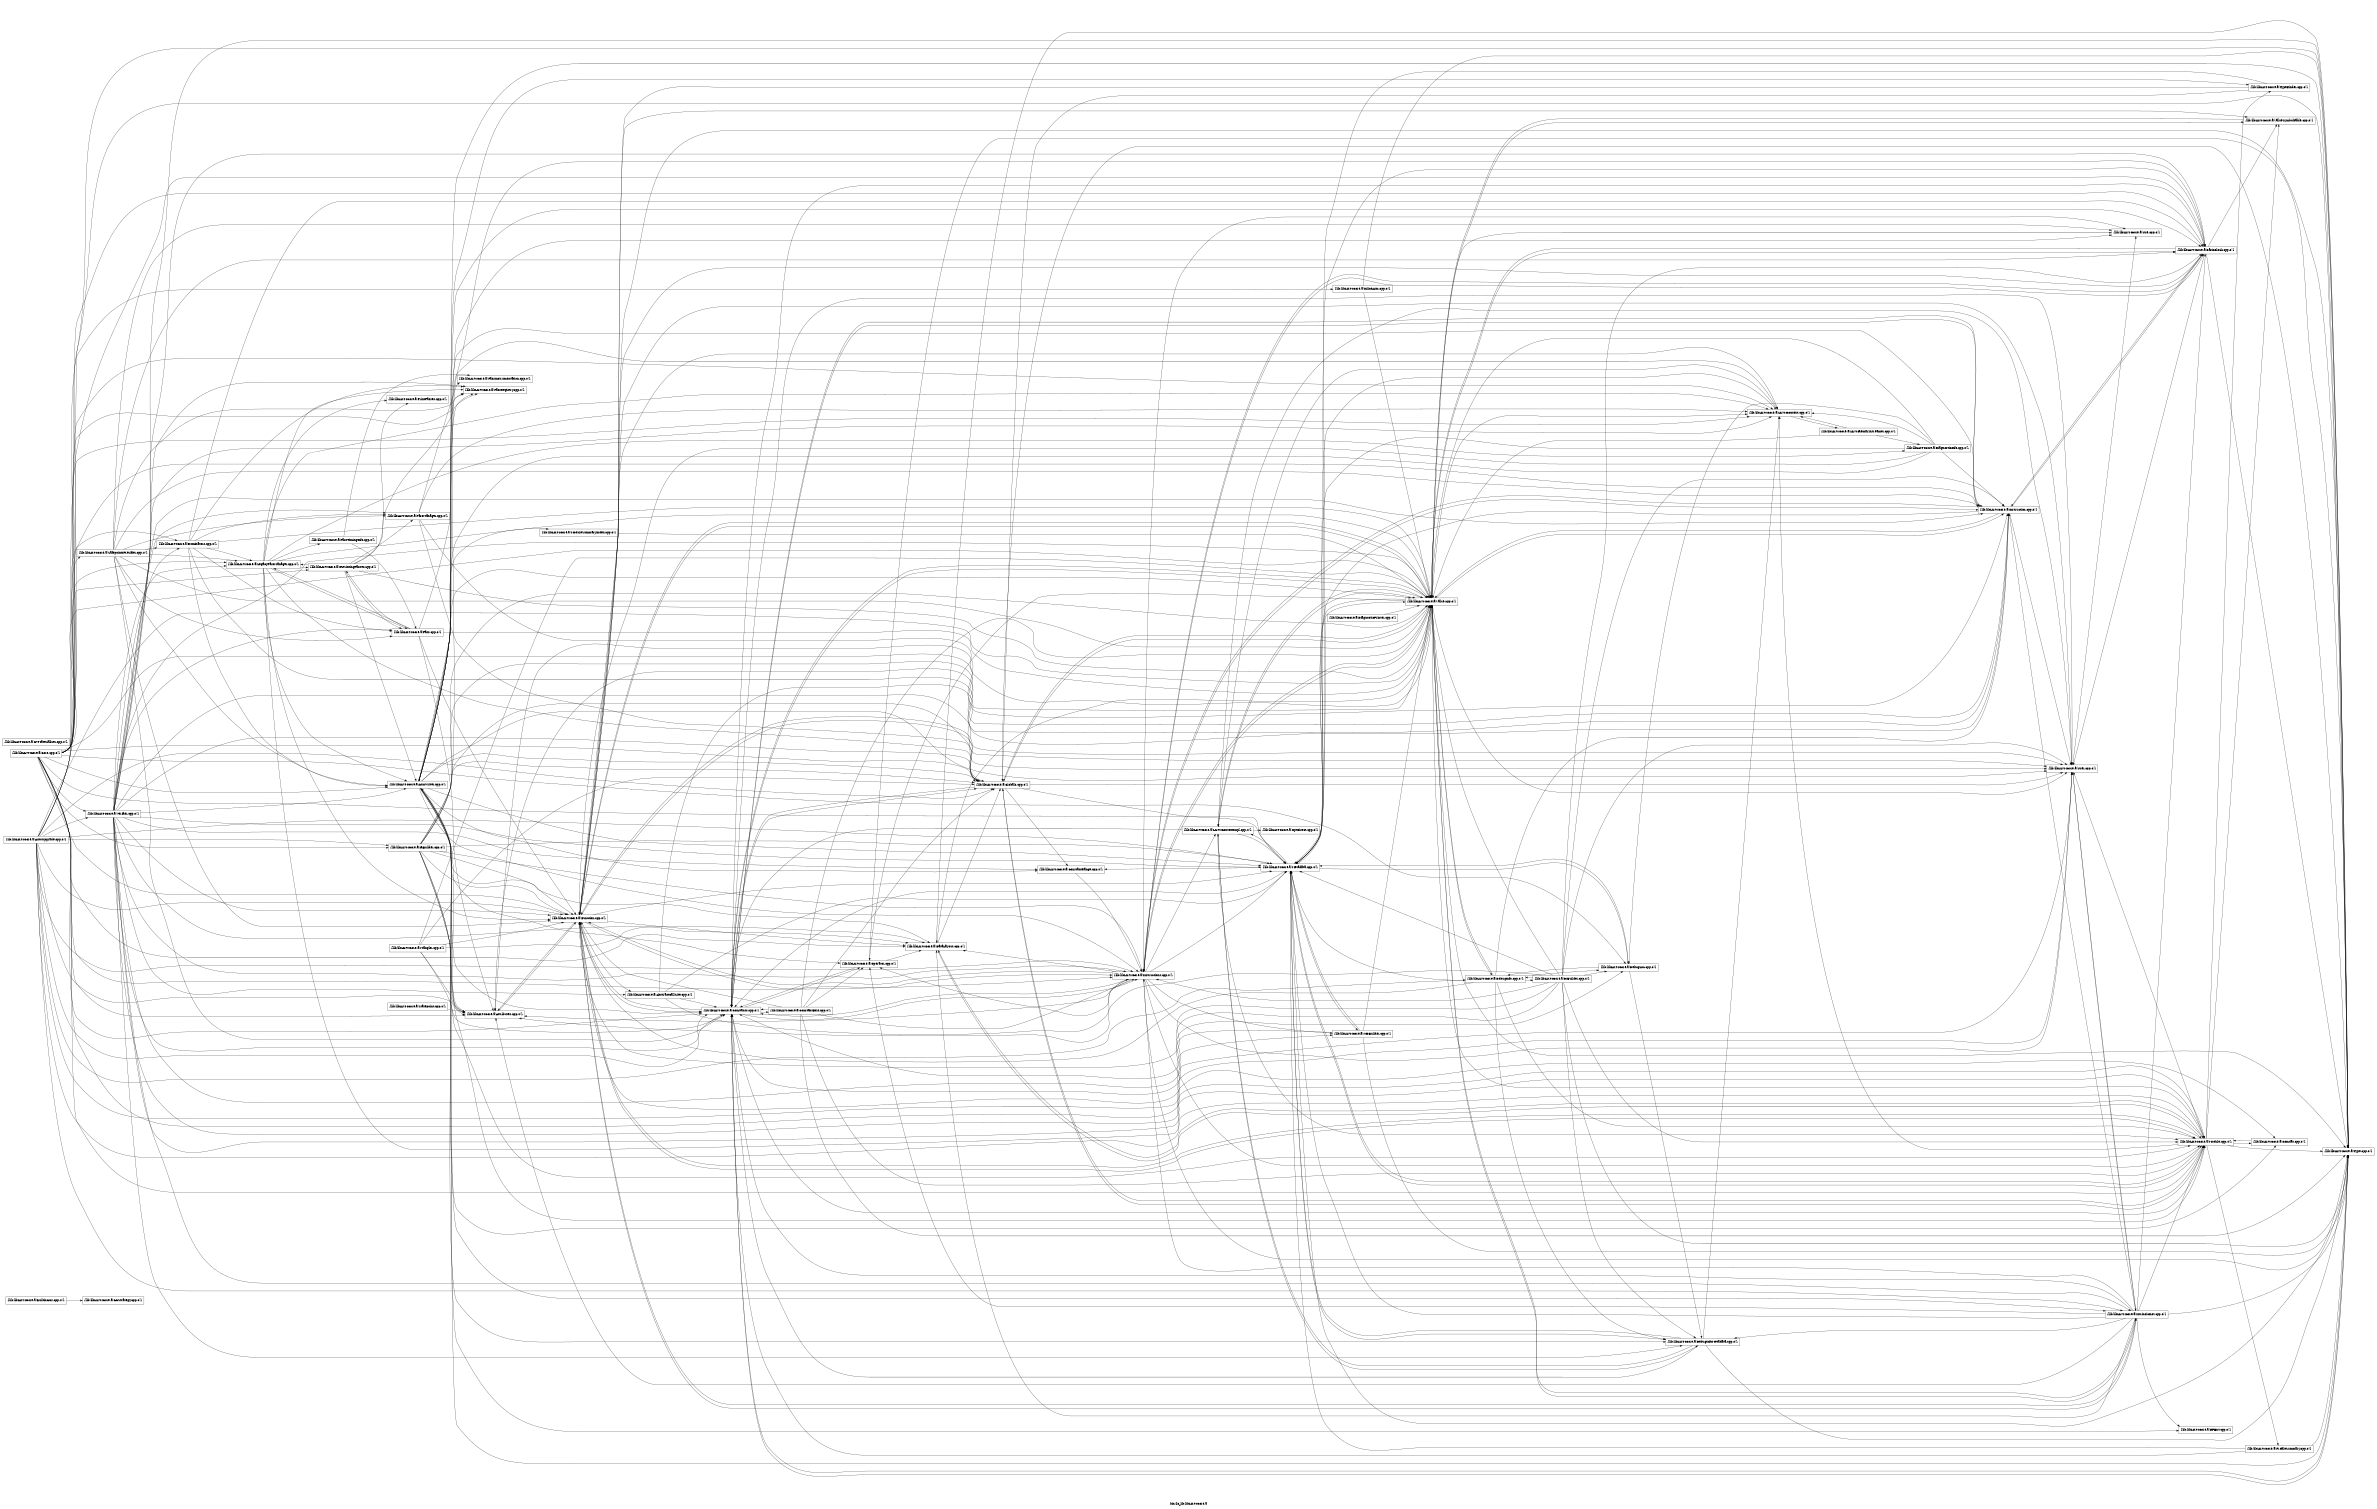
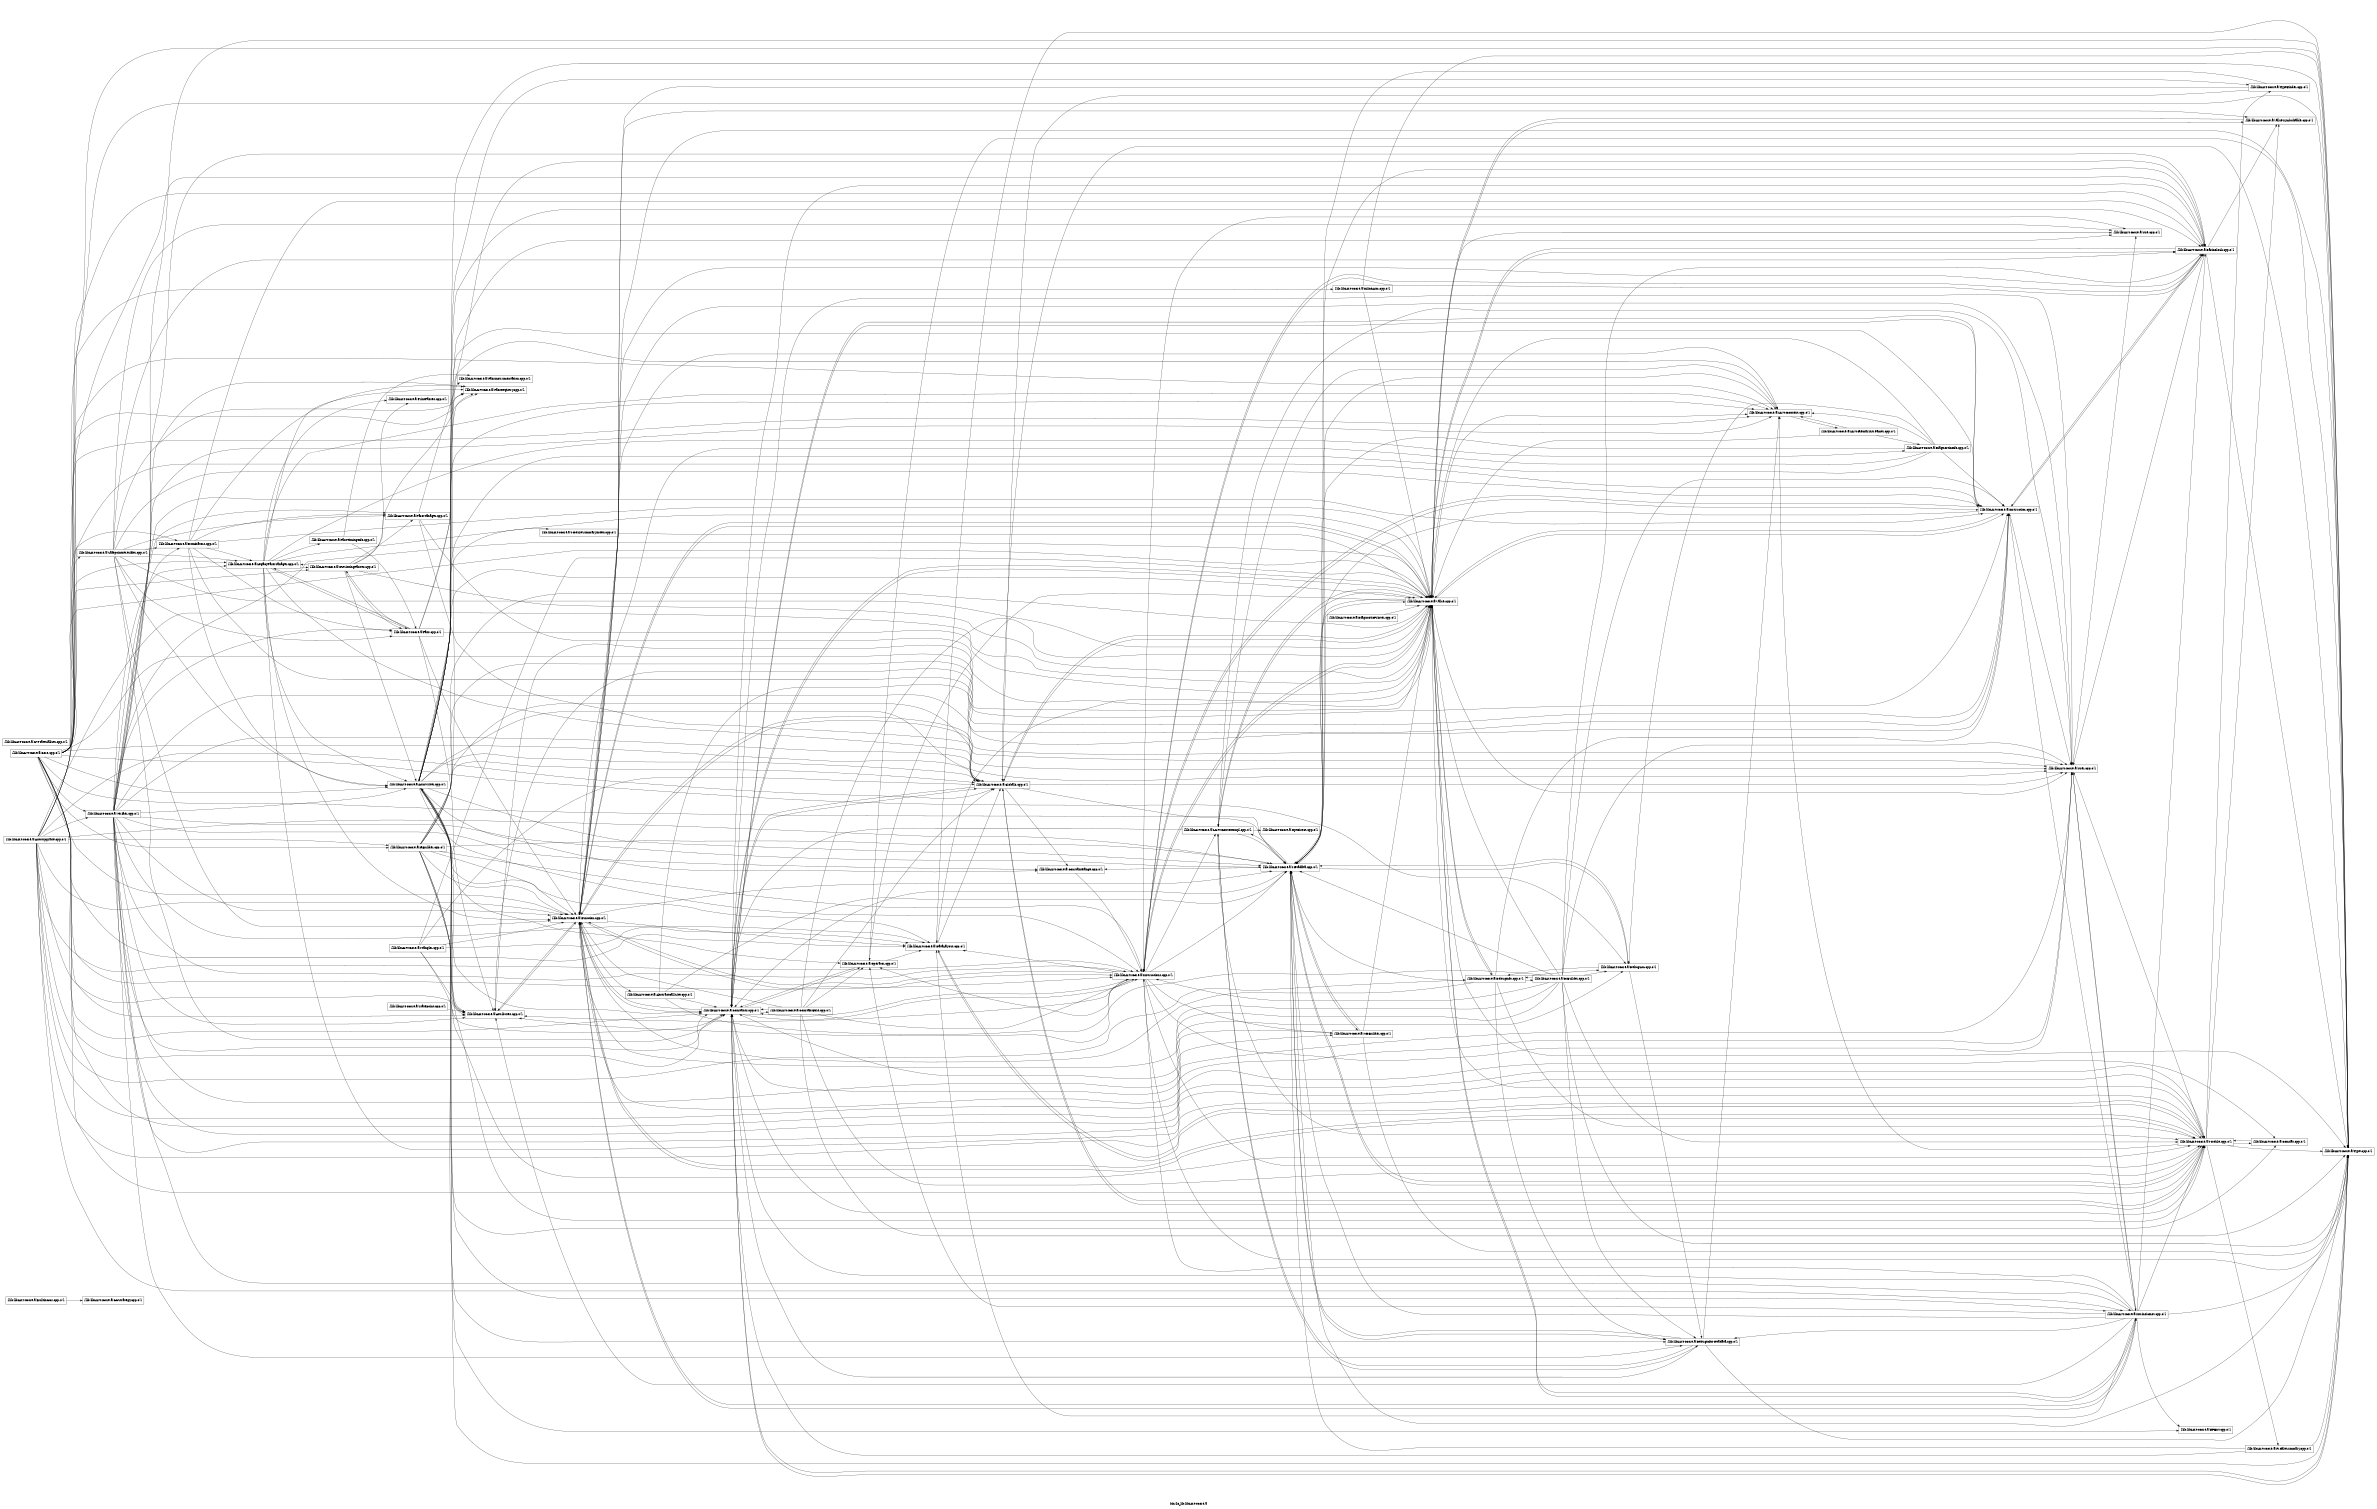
(1062, 410) -> (1009, 402)
(305, 989) -> (215, 1023)
